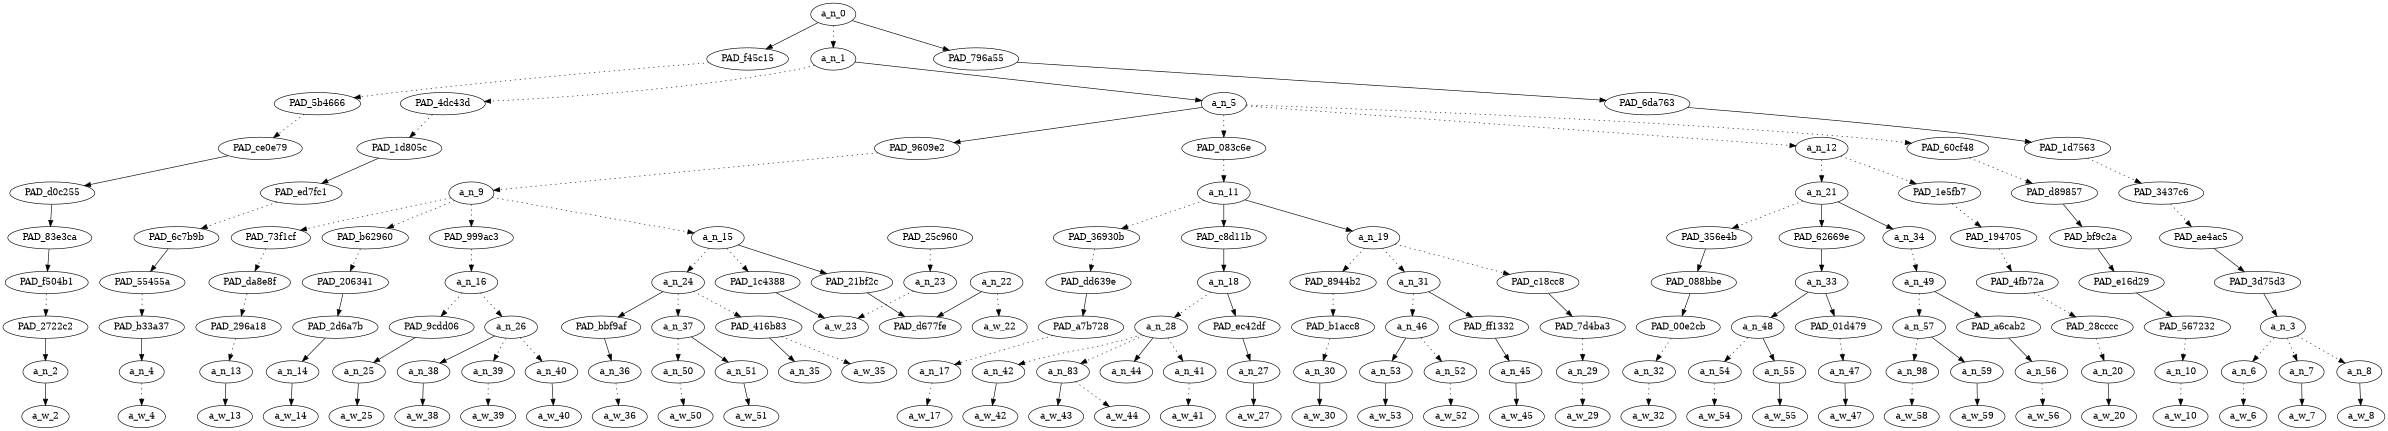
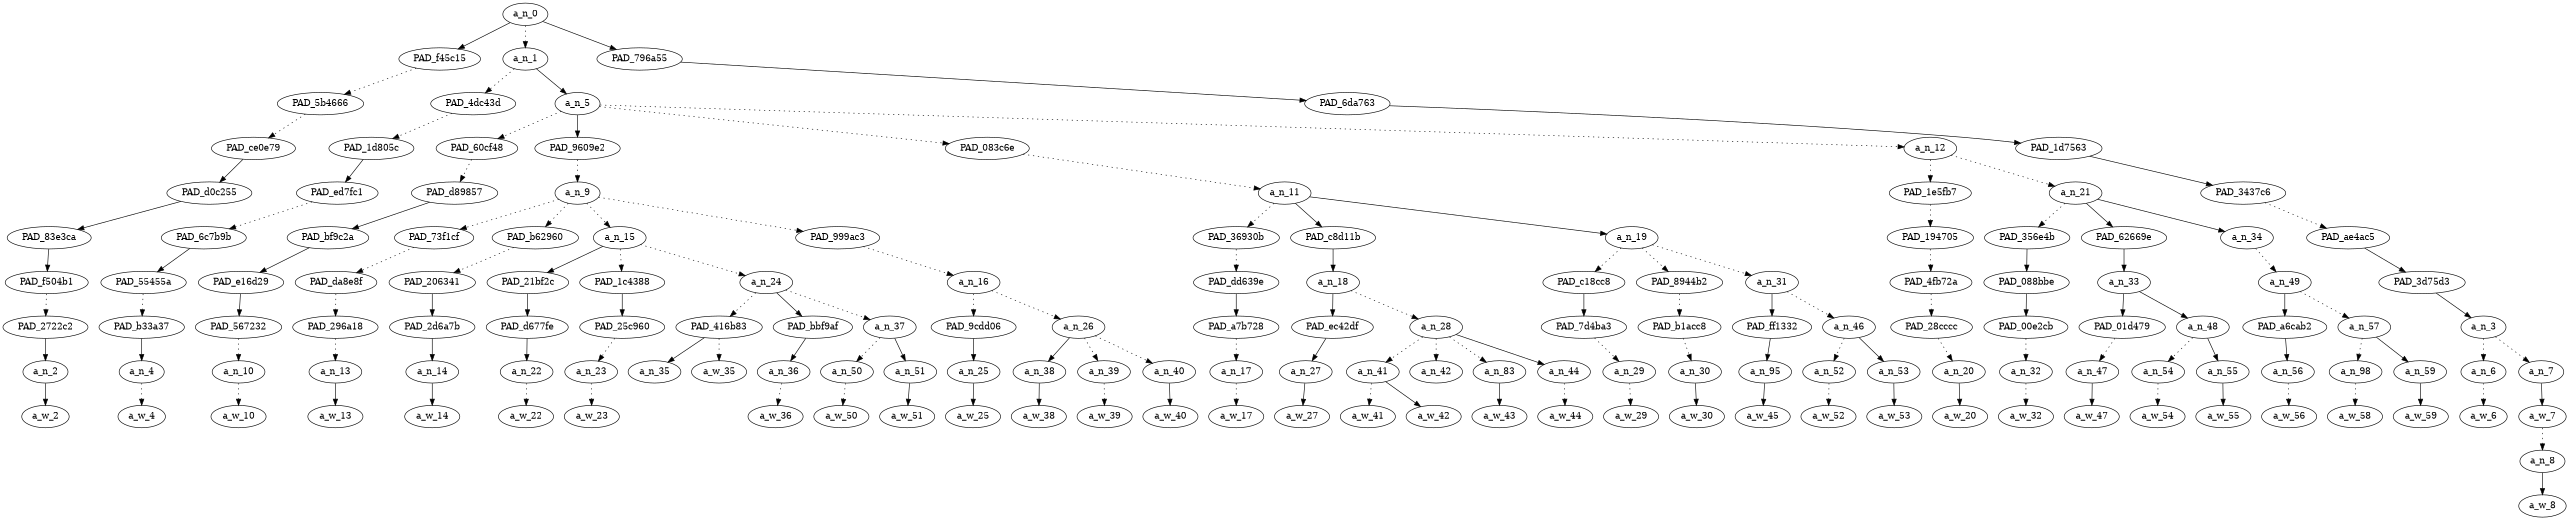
(2112, 169) -> (2148, 170)
(962, 303) -> (527, 346)
(797, 304) -> (622, 302)
(2318, 348) -> (2542, 436)
(1516, 372) -> (1765, 372)
(995, 391) -> (1401, 392)
(1090, 392) -> (1565, 391)
